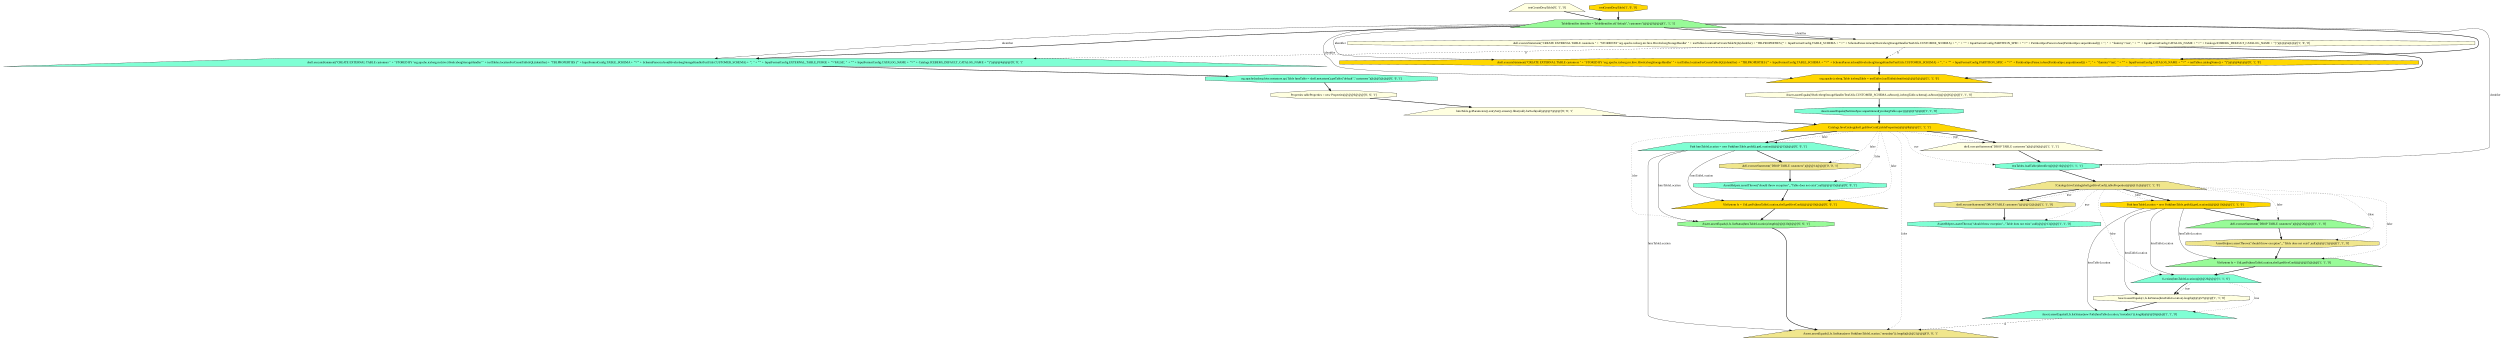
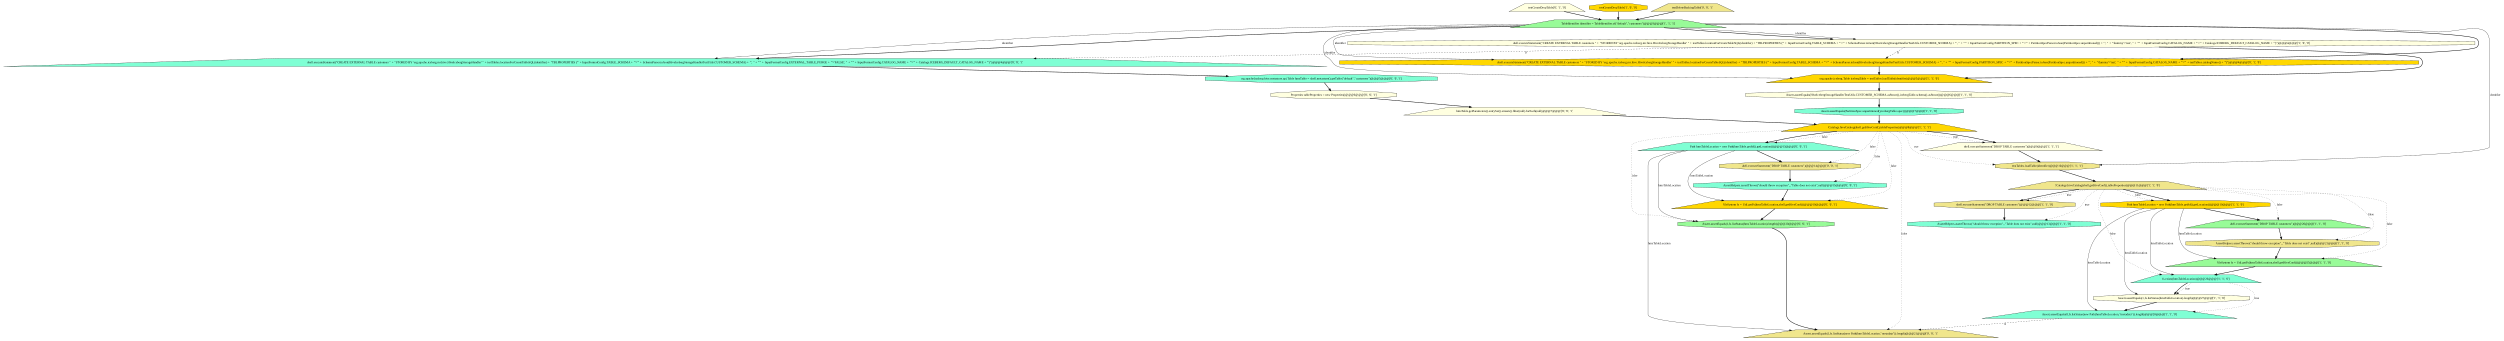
none -> (1693, 8)
(2047, 166) -> (2047, 166)
